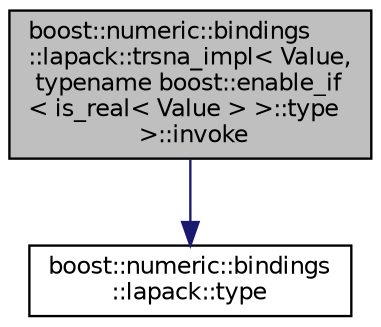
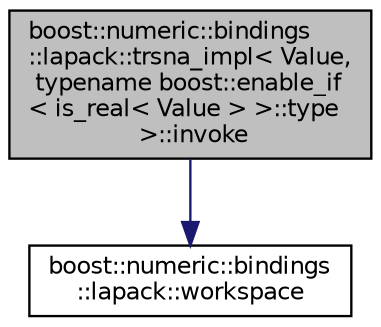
(190, 281) -> (190, 281)
